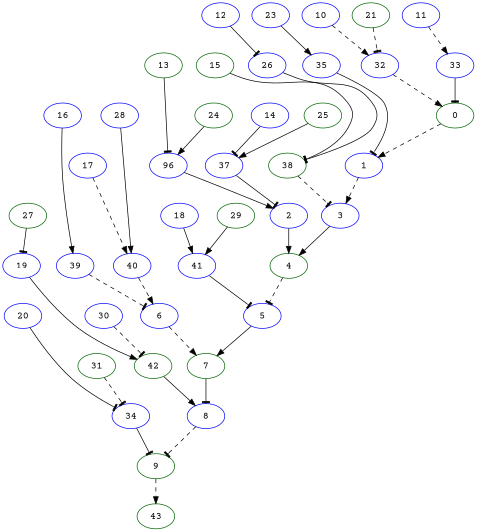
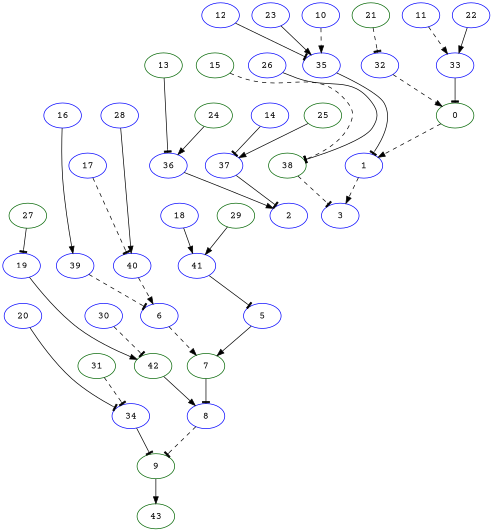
none -> (471, 15)
(348, 38) -> (321, 37)
(243, 39) -> (269, 40)
(330, 88) -> (330, 88)
(168, 166) -> (168, 166)
(109, 214) -> (109, 214)
(289, 266) -> none
(156, 488) -> (156, 488)
